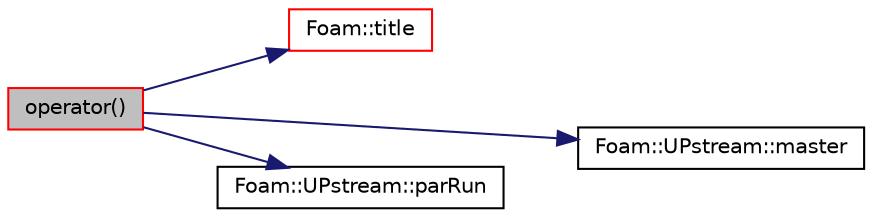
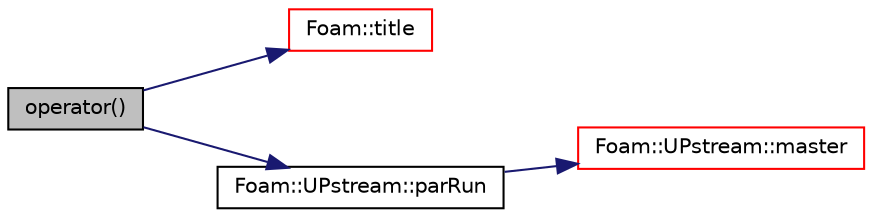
(76, 109) -> (76, 109)
(350, 126) -> (531, 169)
(721, 148) -> (721, 148)
